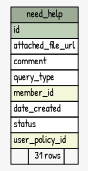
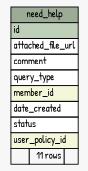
(48, 156) -> (49, 156)
